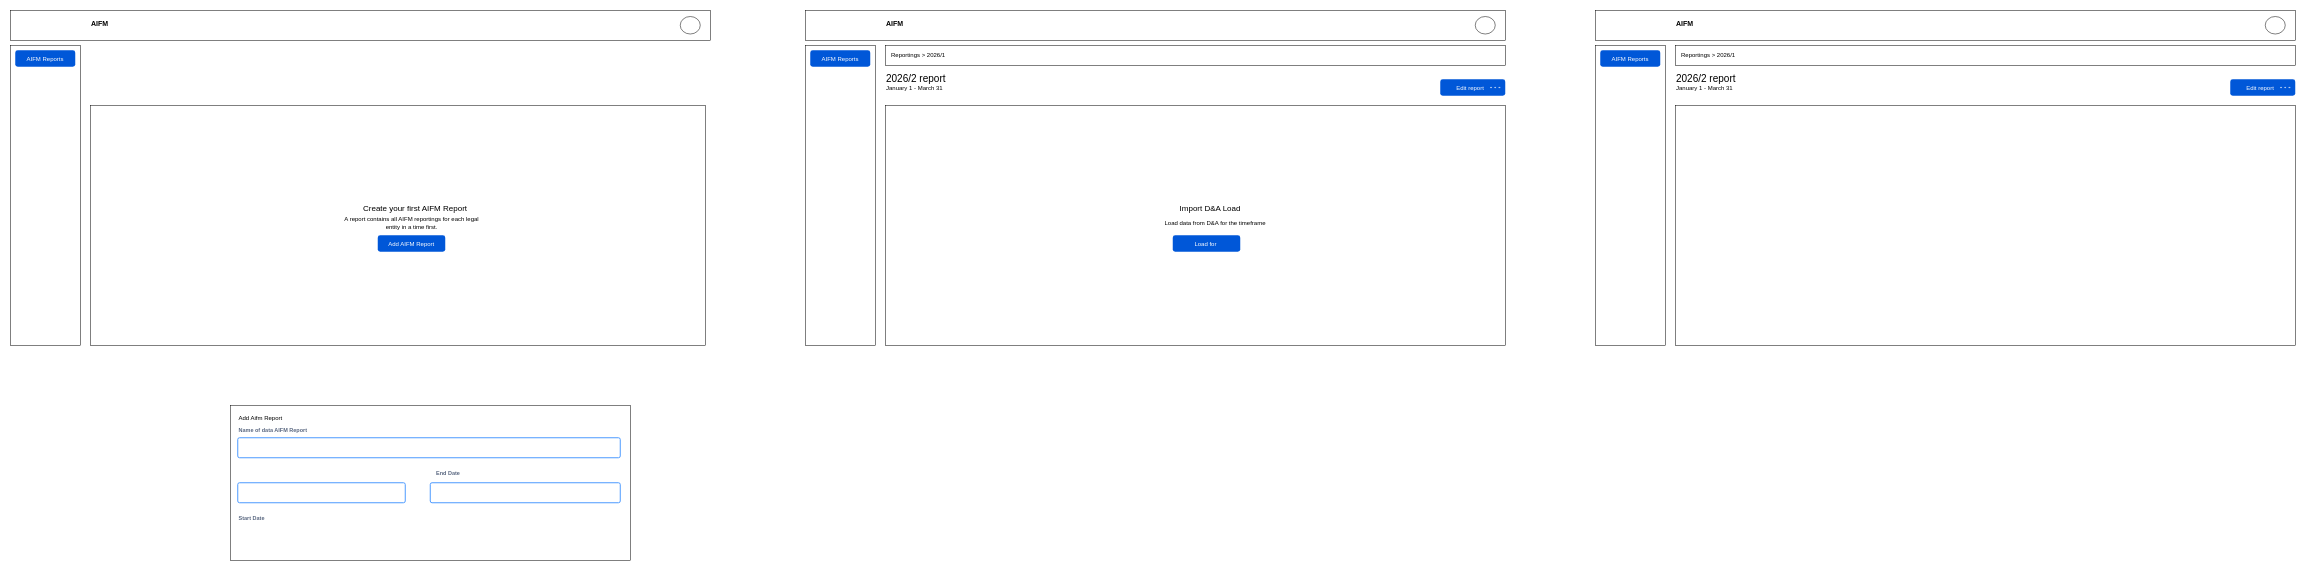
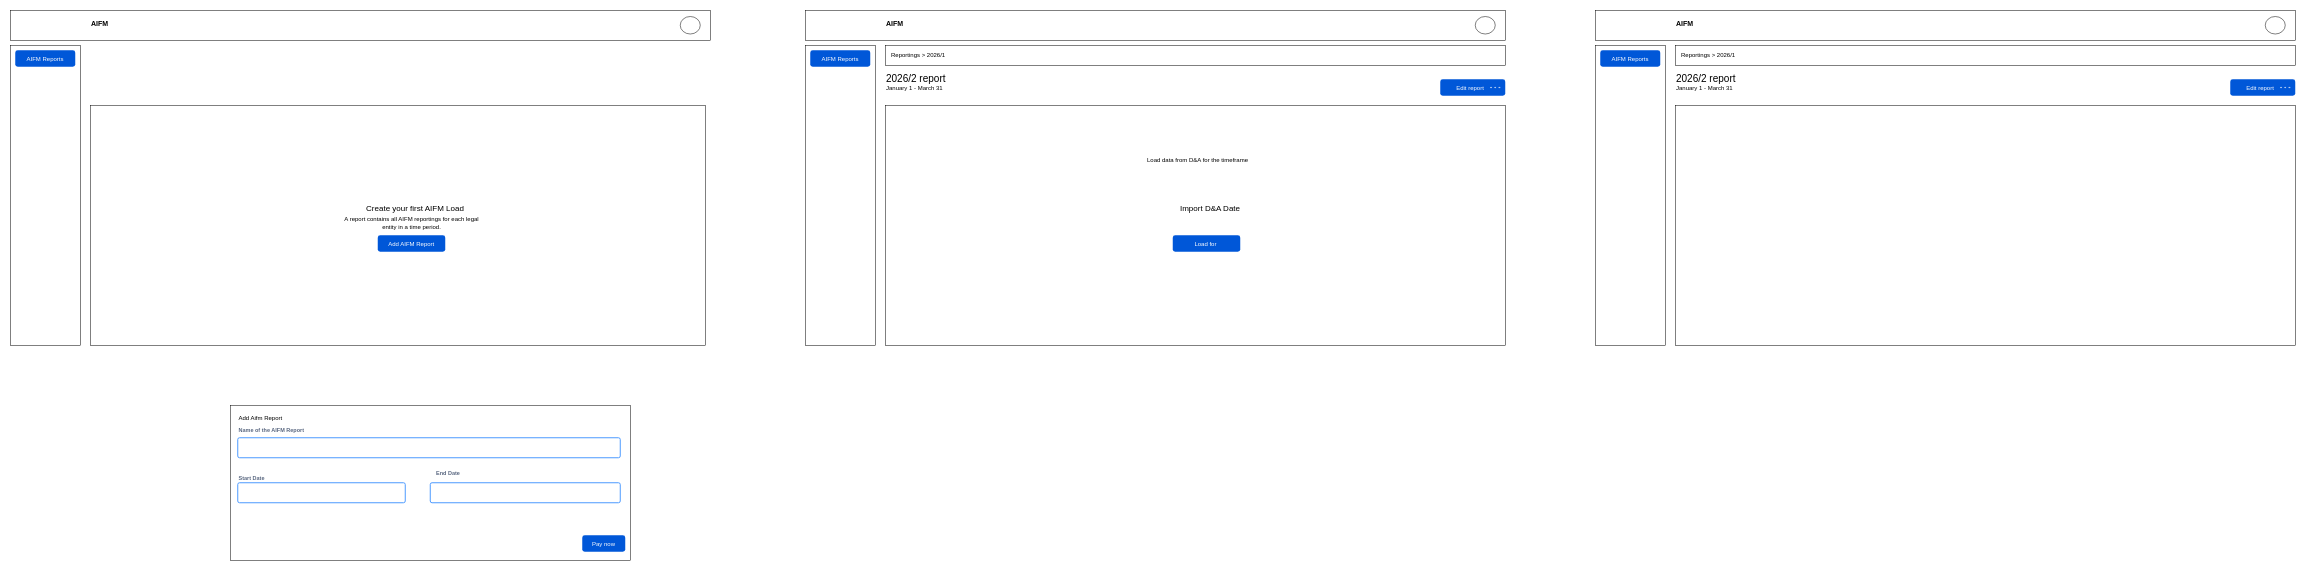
(415, 208) -> (415, 208)
(1210, 208) -> (1210, 208)
(412, 223) -> (412, 223)
(1215, 223) -> (1198, 160)
(273, 430) -> (271, 430)
(298, 518) -> (298, 478)
none -> (604, 544)
